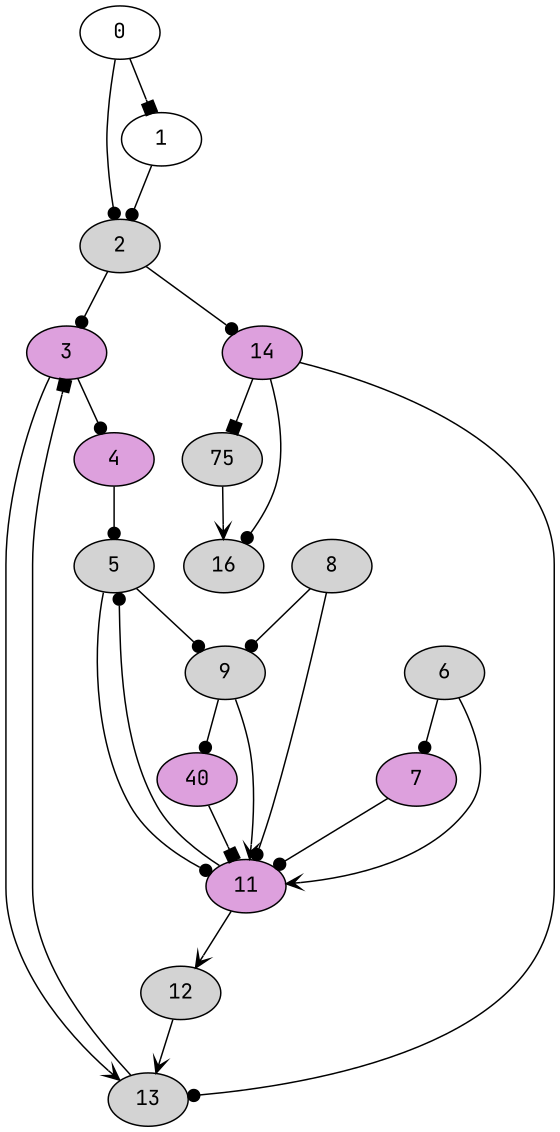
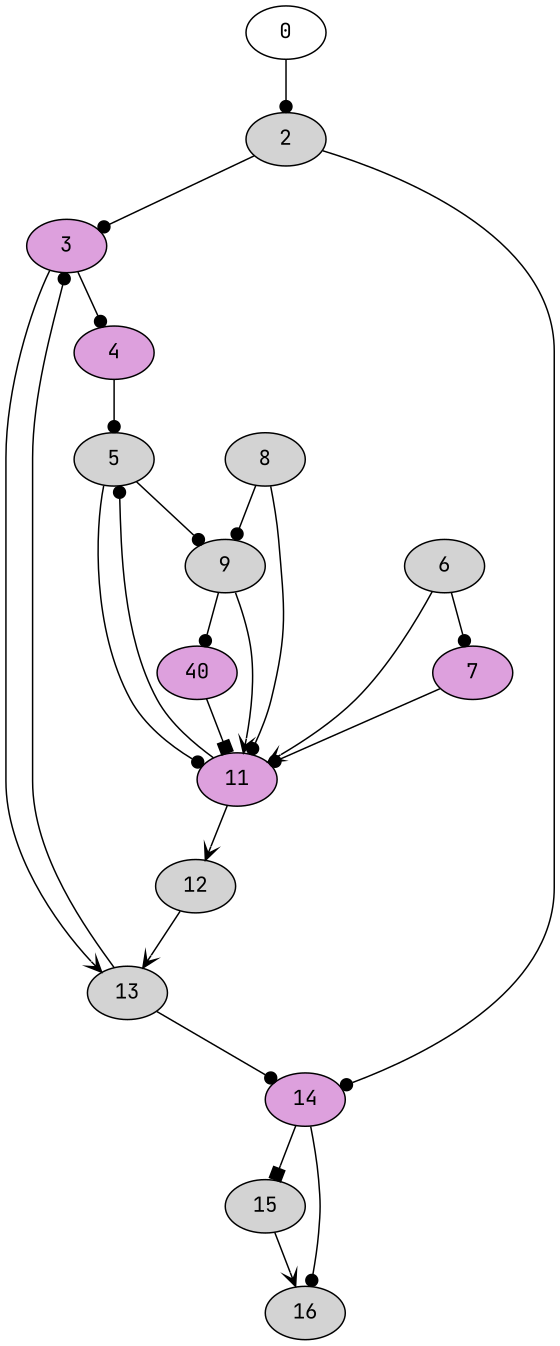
(162, 139) -> none
(222, 459) -> (265, 1206)
(33, 748) -> (33, 635)
(554, 776) -> (211, 1043)
